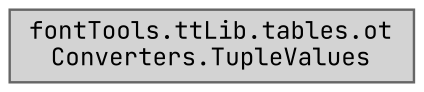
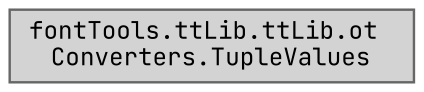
(212, 46) -> (212, 46)
